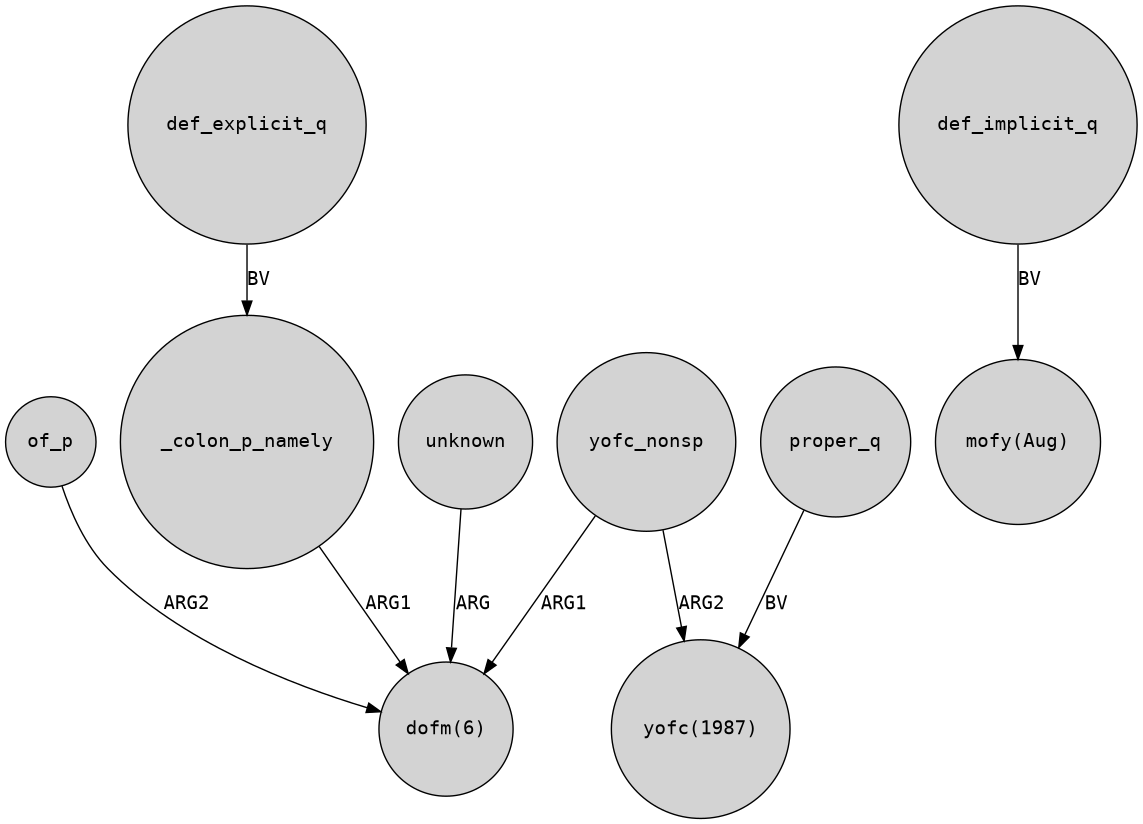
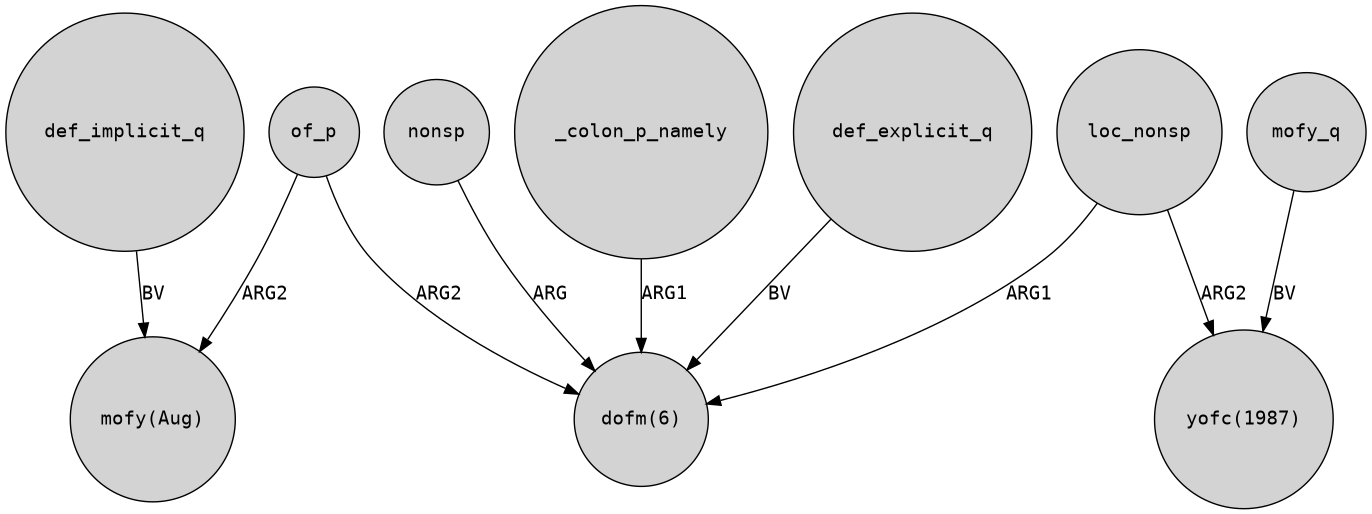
none -> (257, 259)
(247, 273) -> (764, 289)
(466, 442) -> (437, 132)
(646, 442) -> (1139, 132)
(836, 442) -> (1306, 132)
